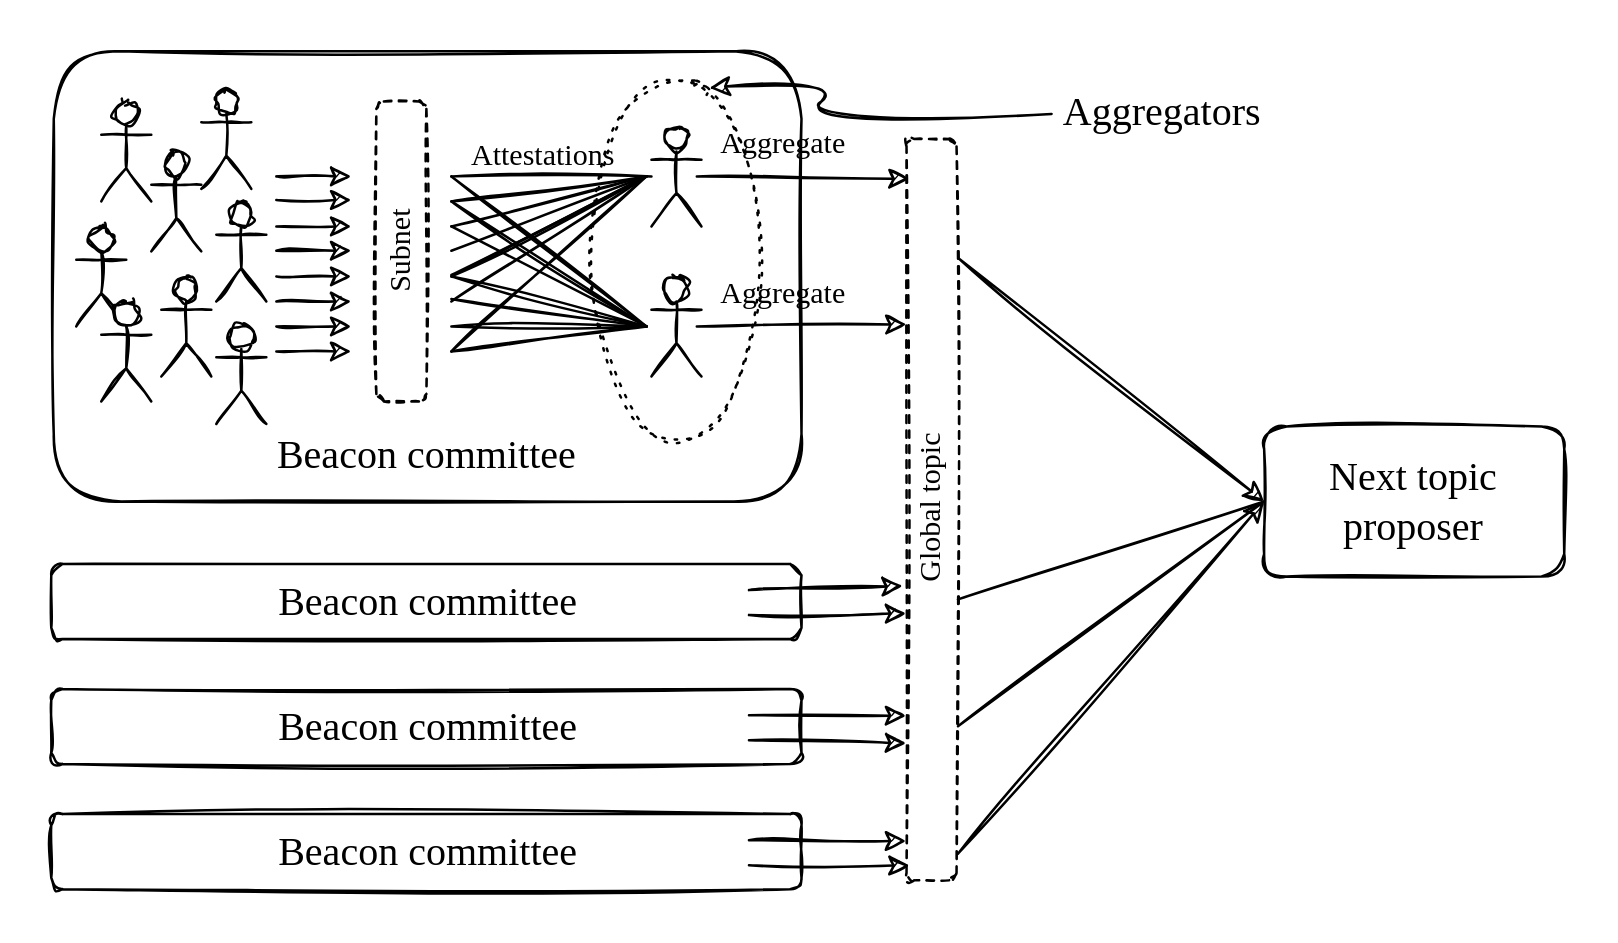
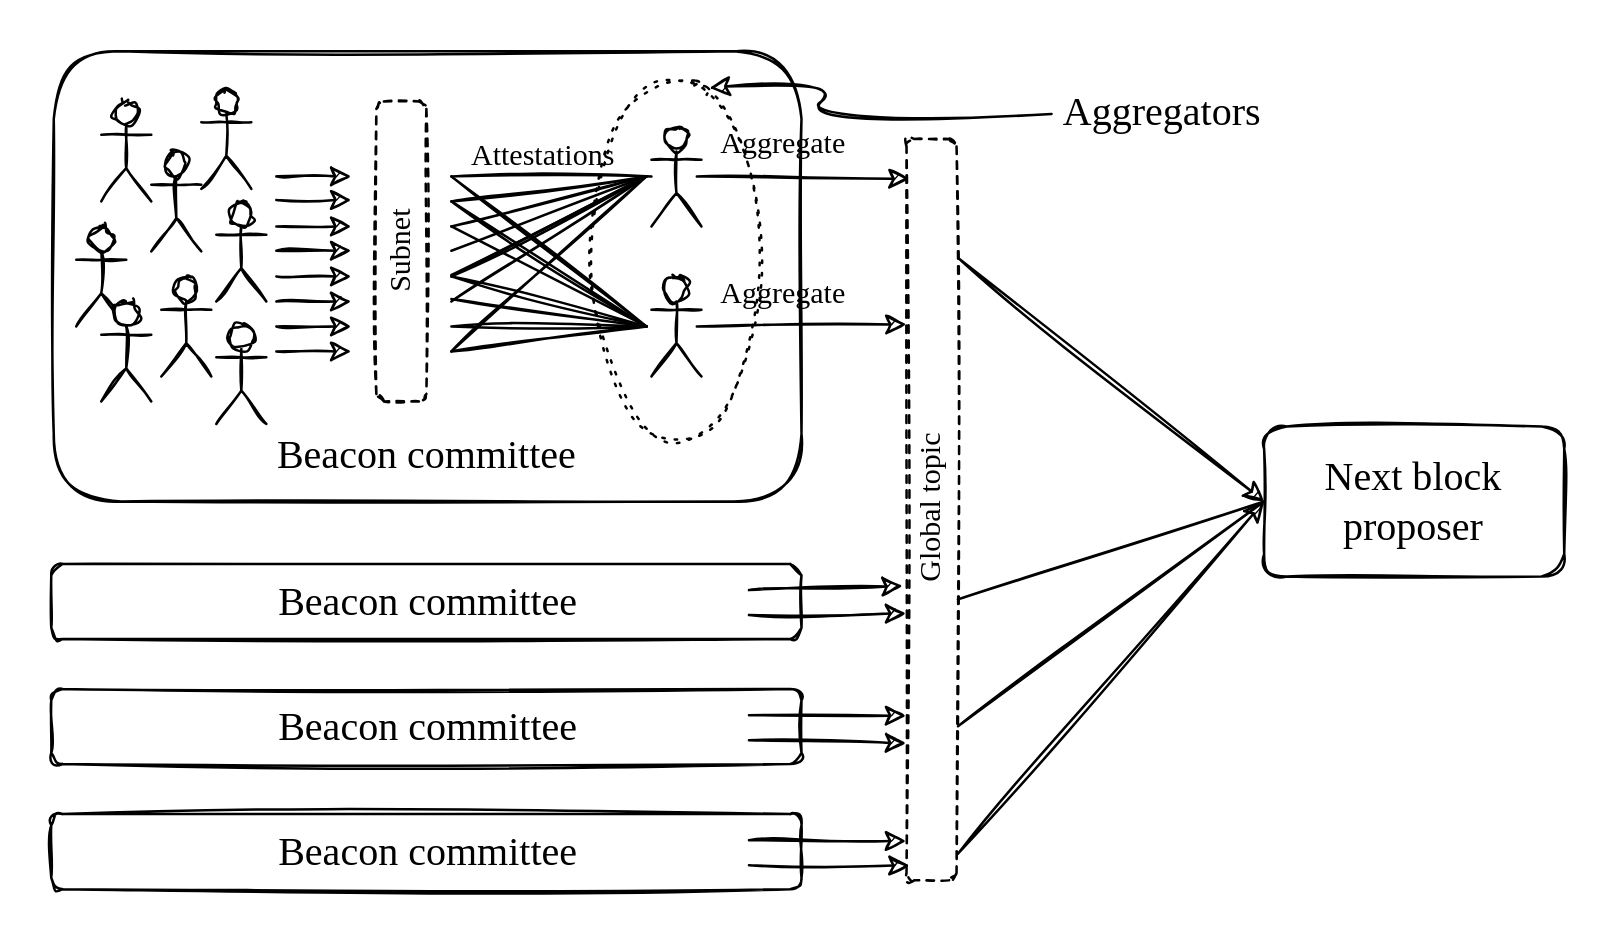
(1414, 501) -> (1414, 501)
